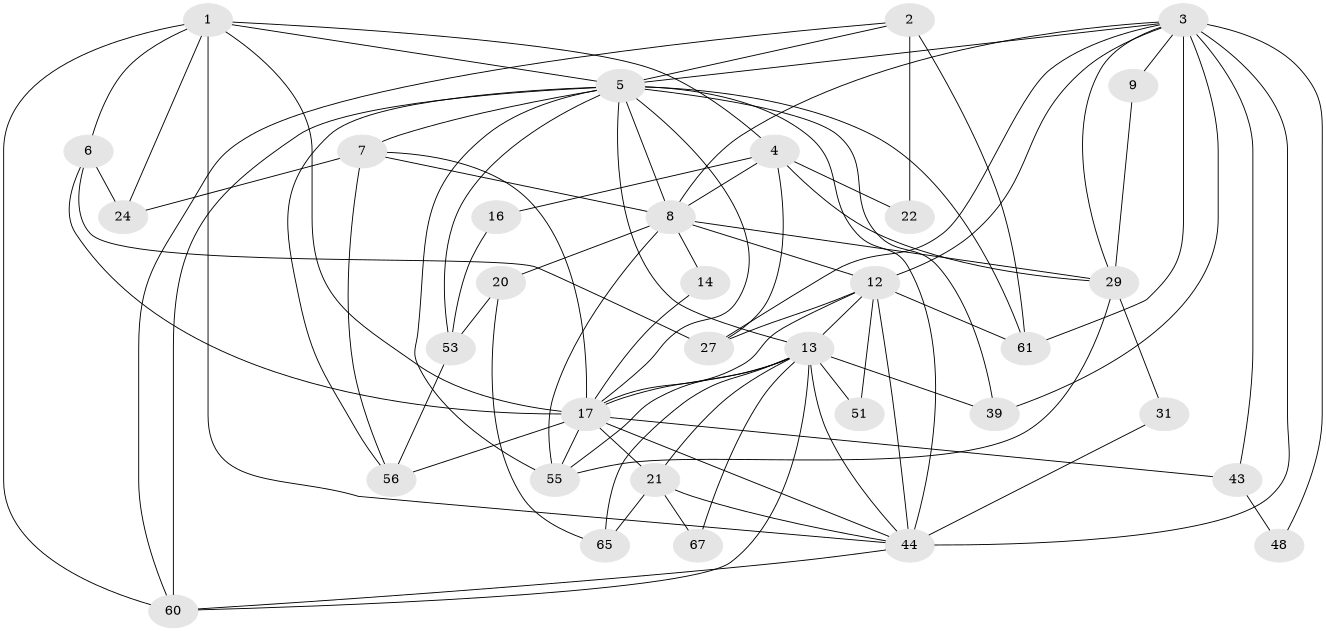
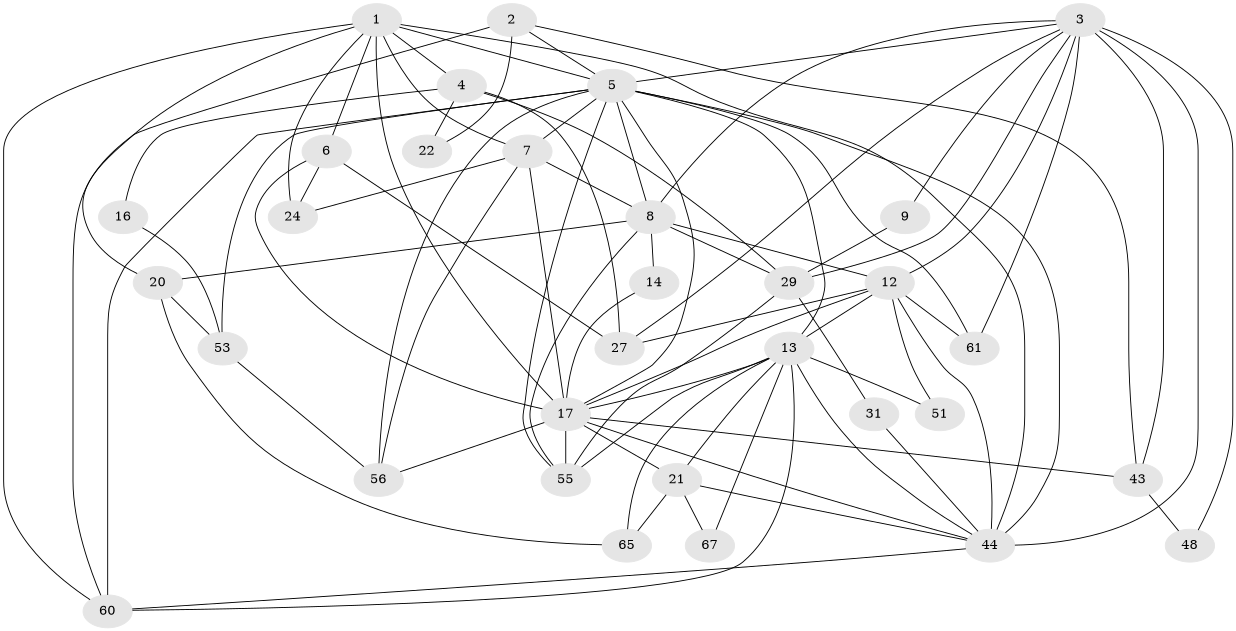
none -> (432, 104)
none -> (160, 115)
(991, 177) -> (968, 112)
(726, 182) -> none
(995, 414) -> none
